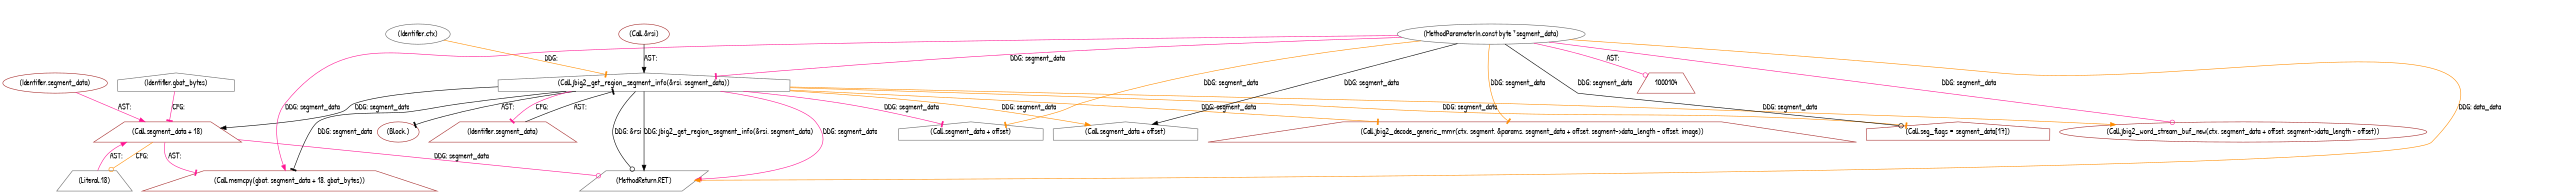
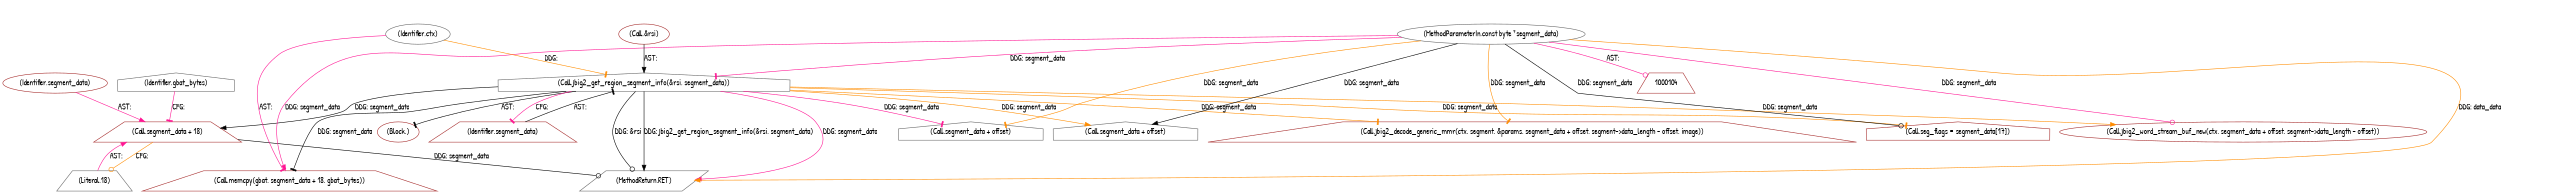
(417, 158) -> (417, 158)
(172, 164) -> (273, 60)
